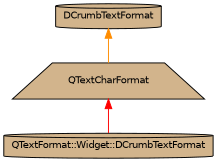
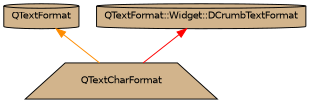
(108, 16) -> (41, 16)
(108, 121) -> (161, 49)
